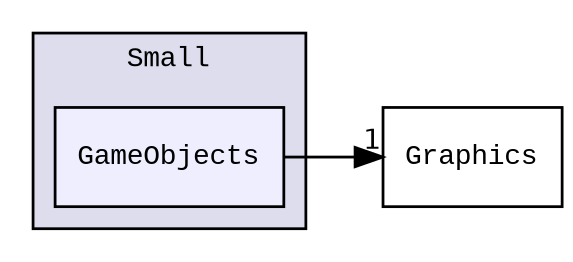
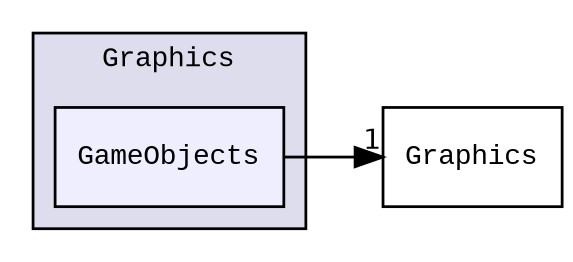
(169, 59) -> (169, 59)
